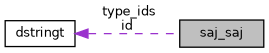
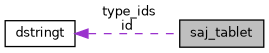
(222, 34) -> (222, 34)
